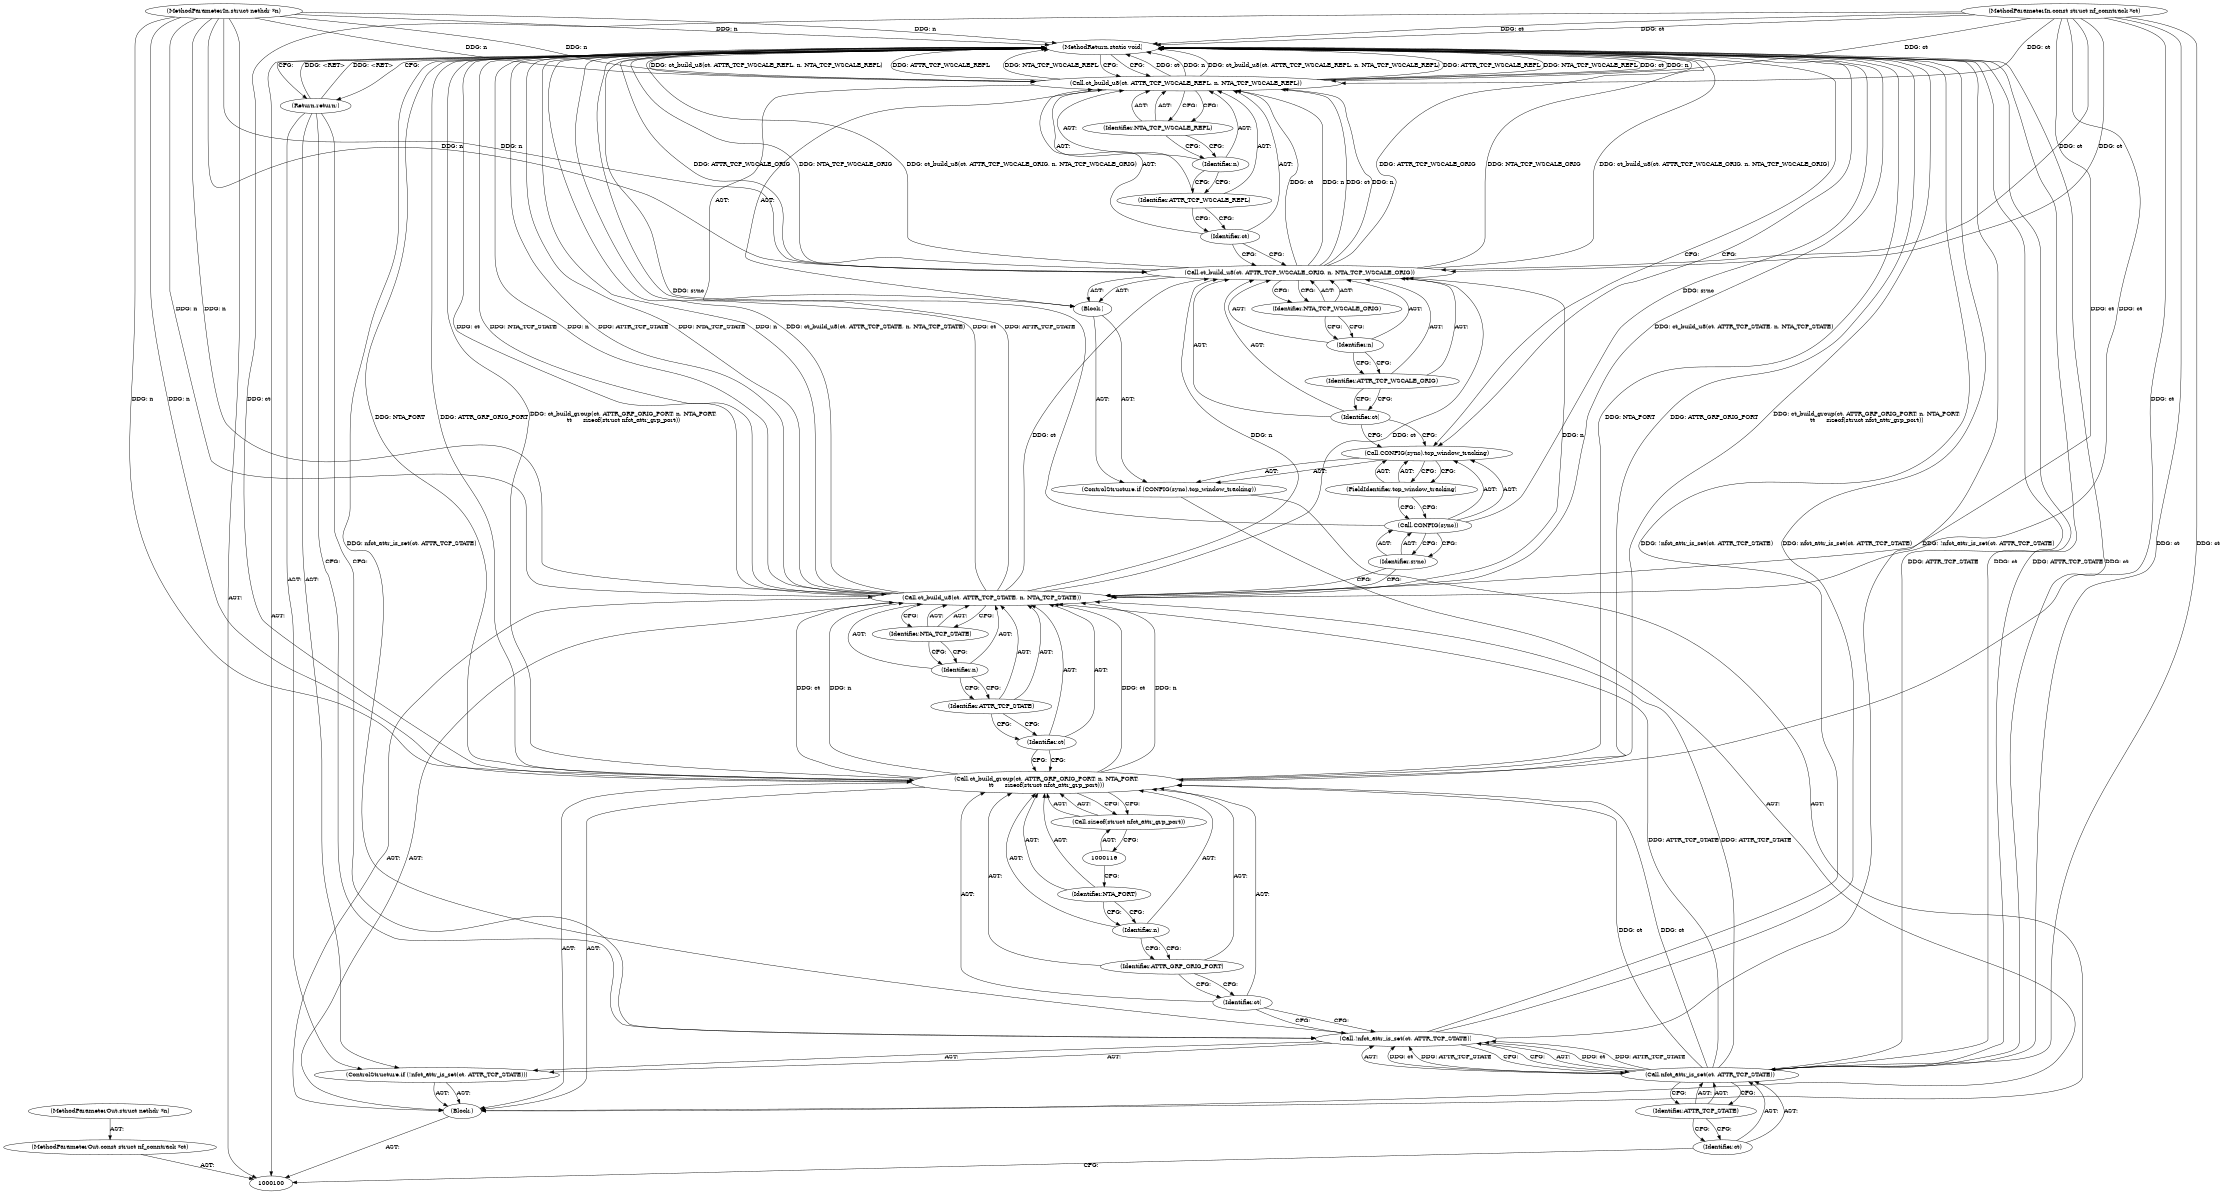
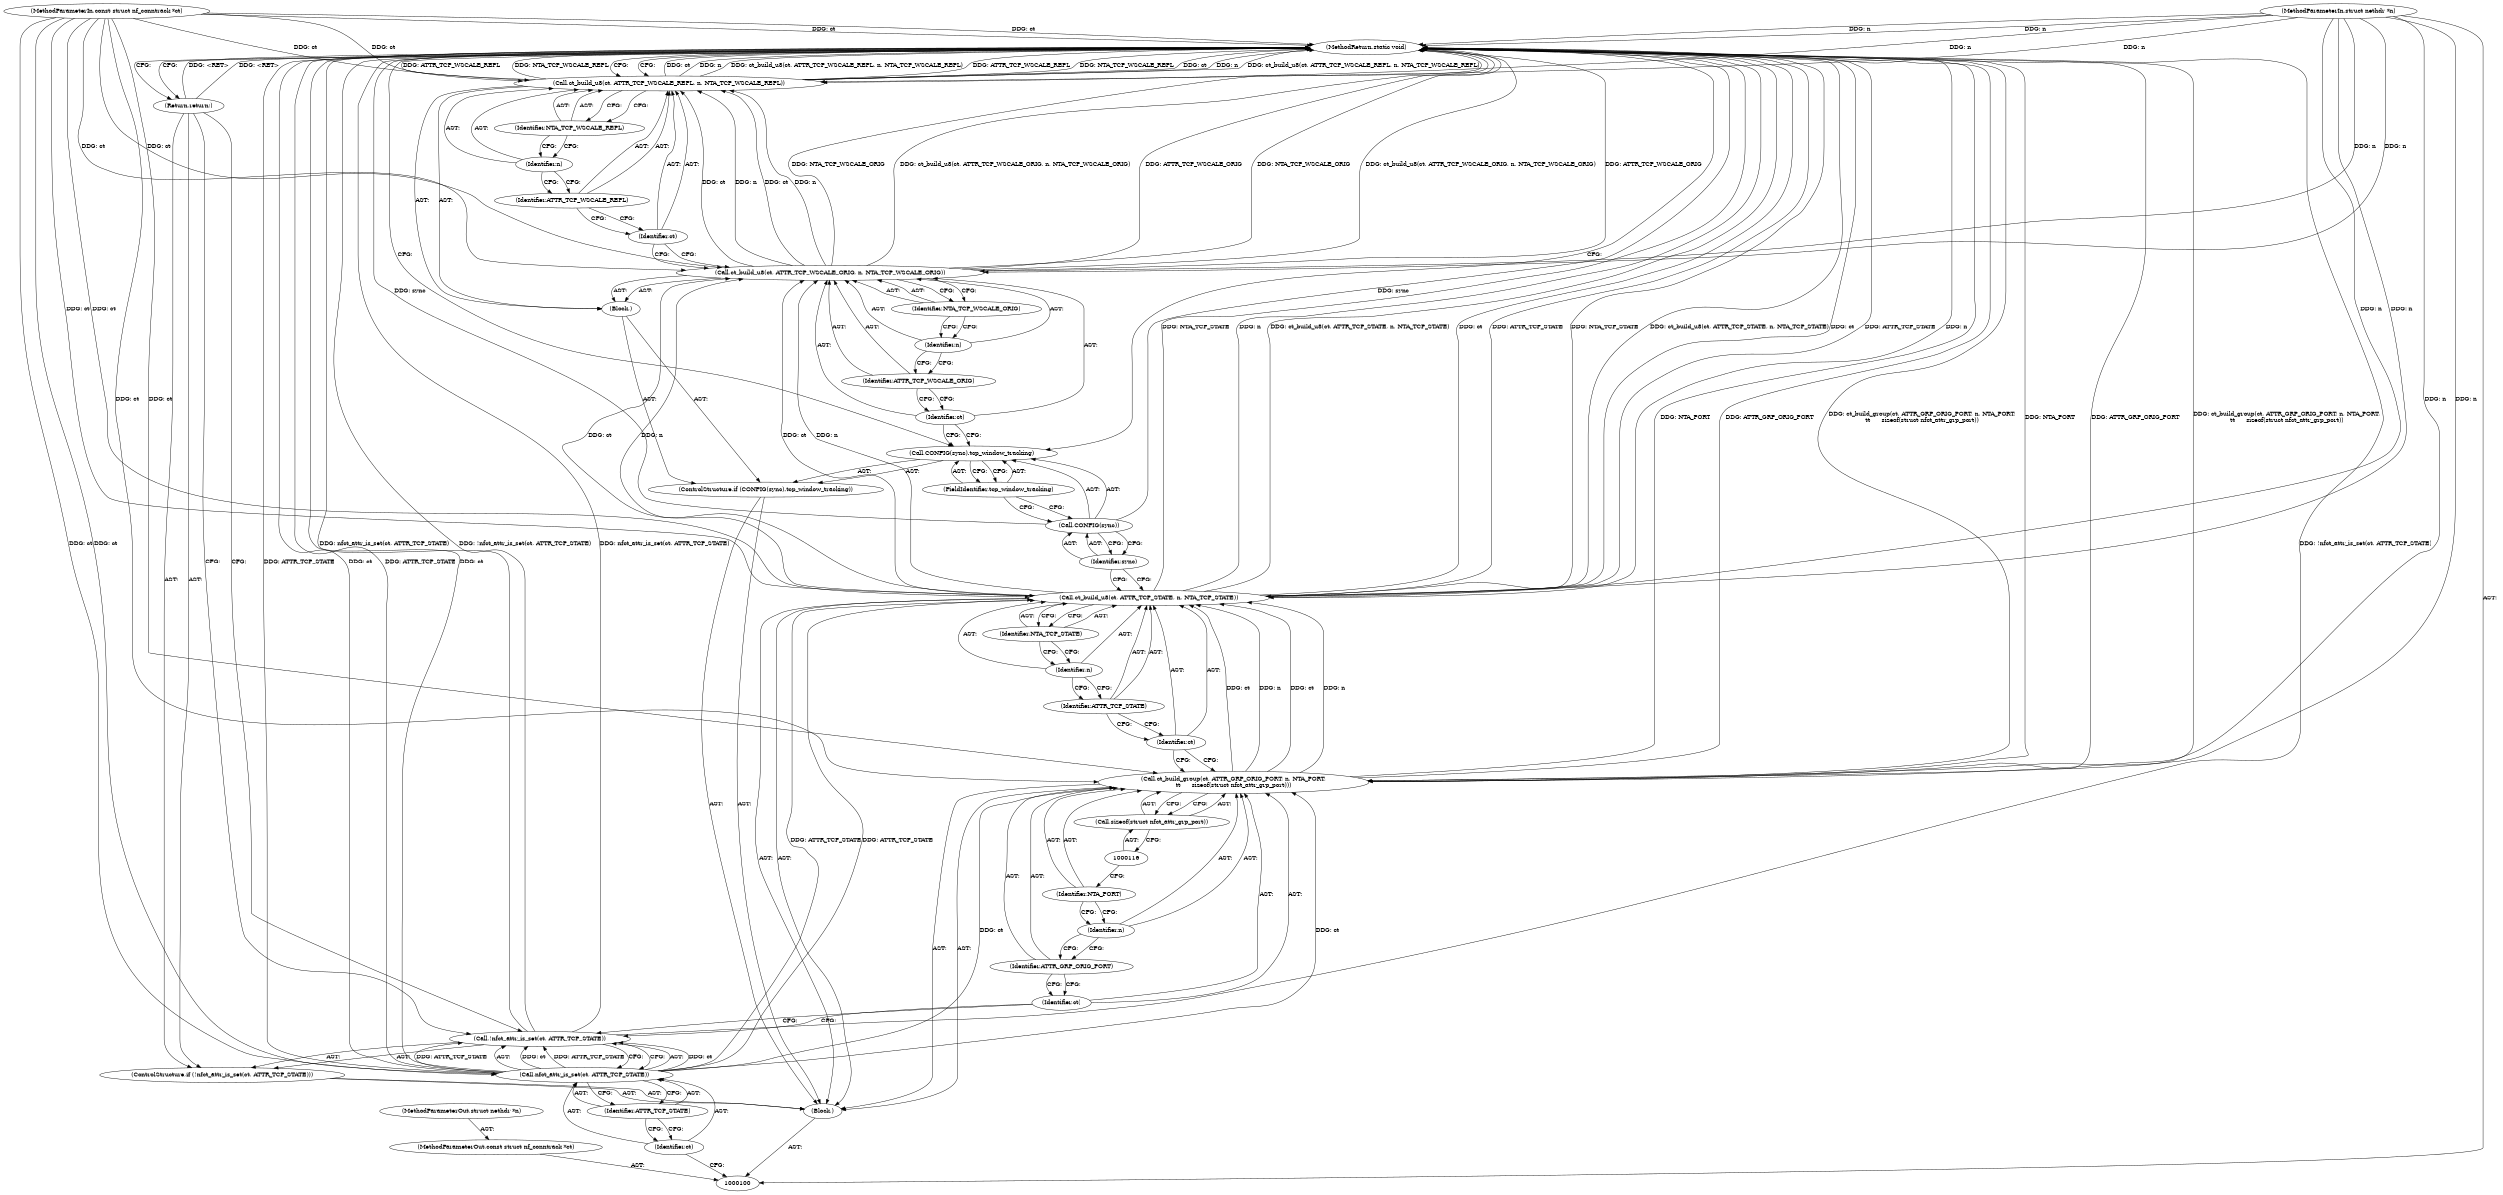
(271, 230) -> none
